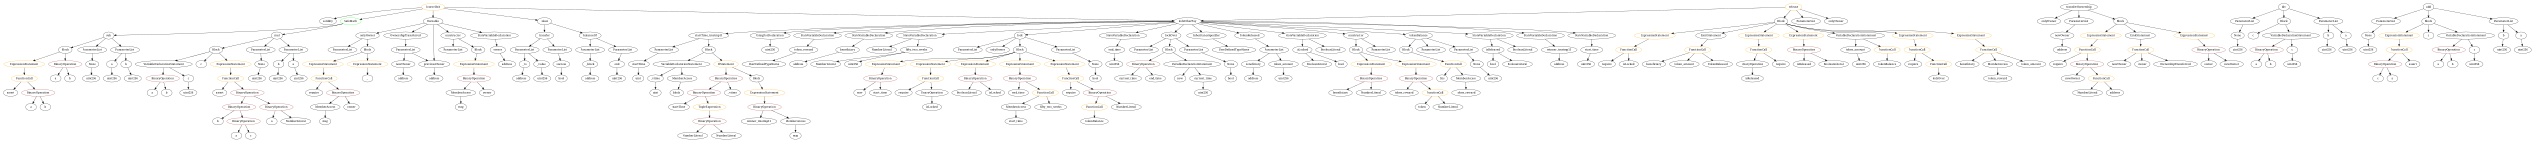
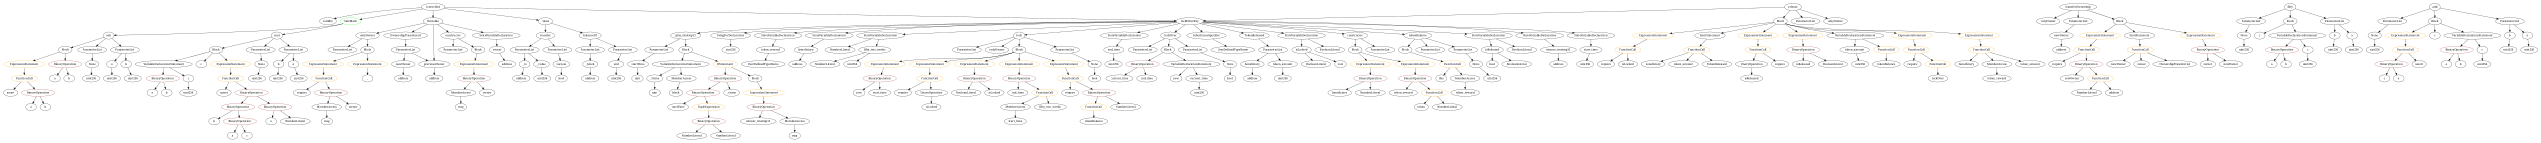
(433, 7) -> (433, 7)
(1794, 7) -> (1793, 7)
(2284, 7) -> (2290, 7)
(709, 36) -> (686, 36)
